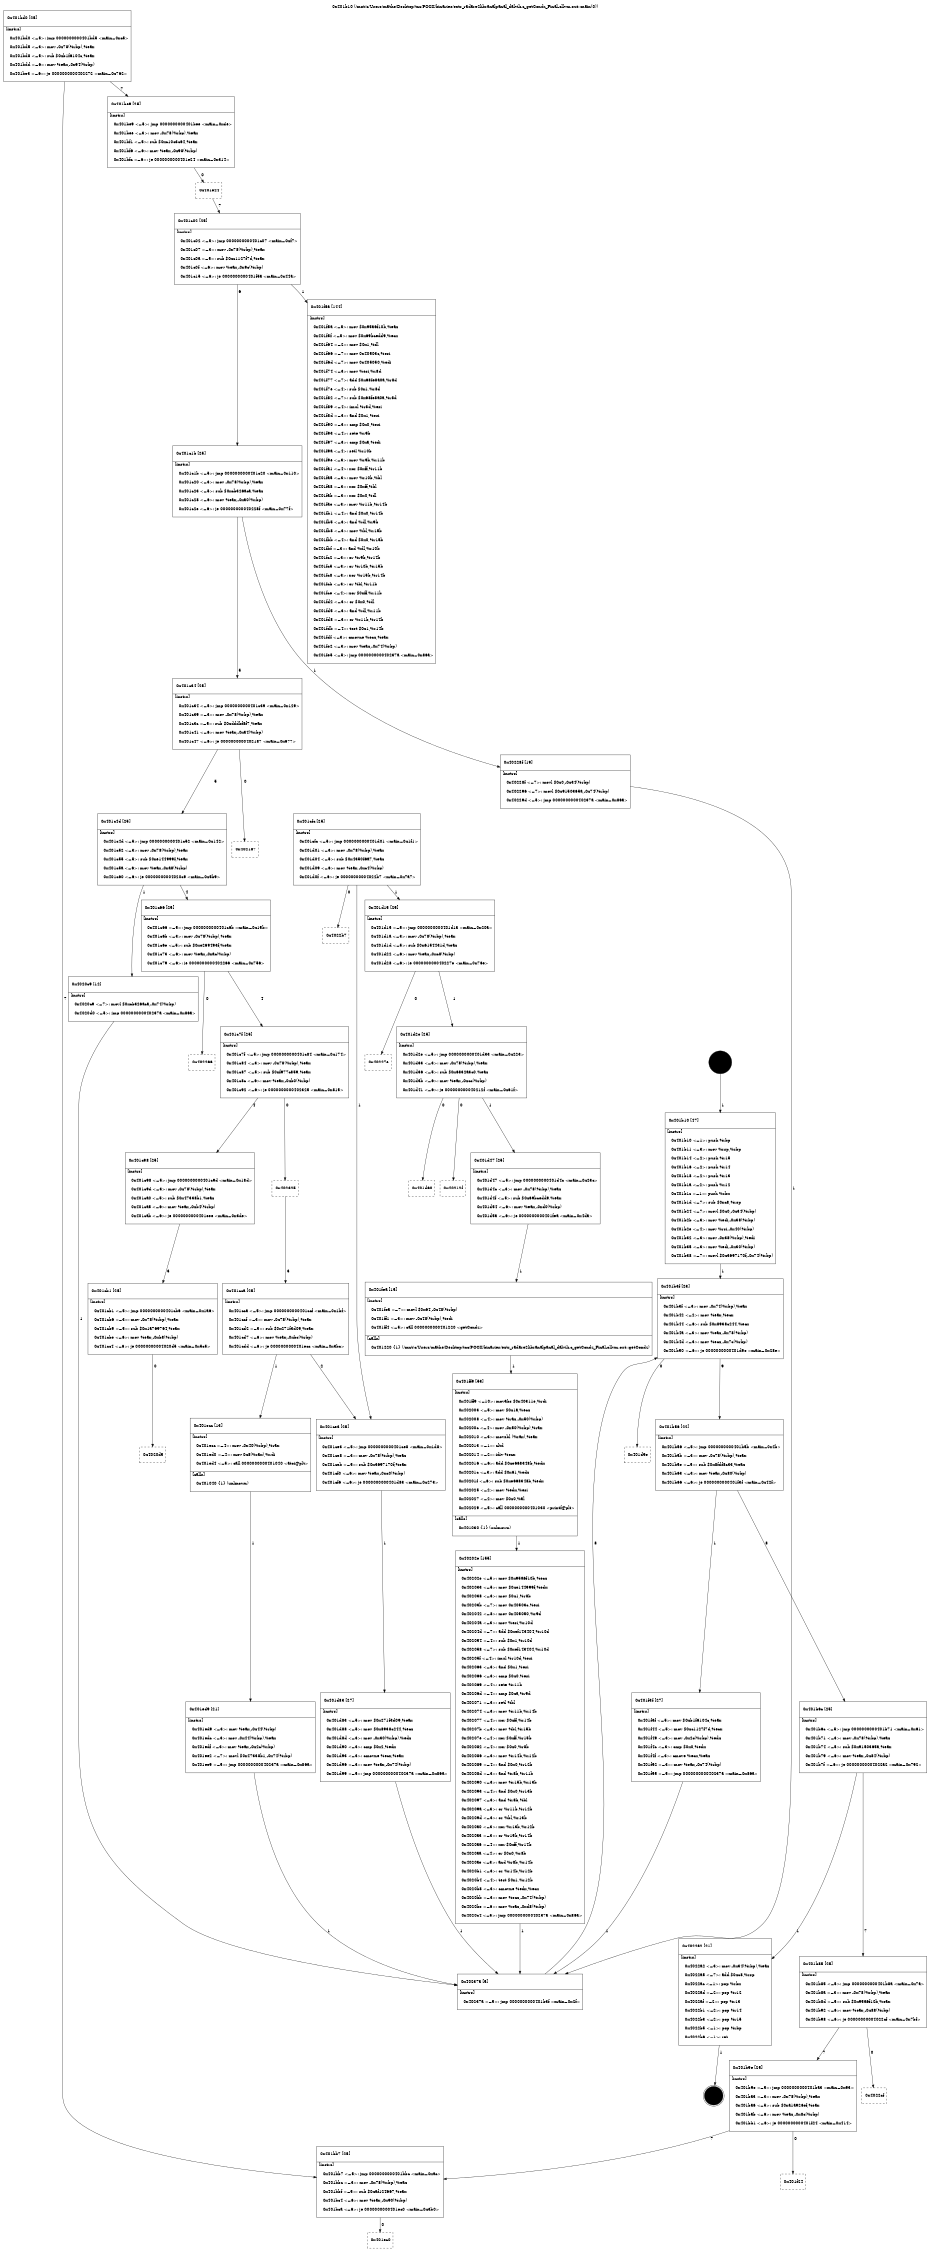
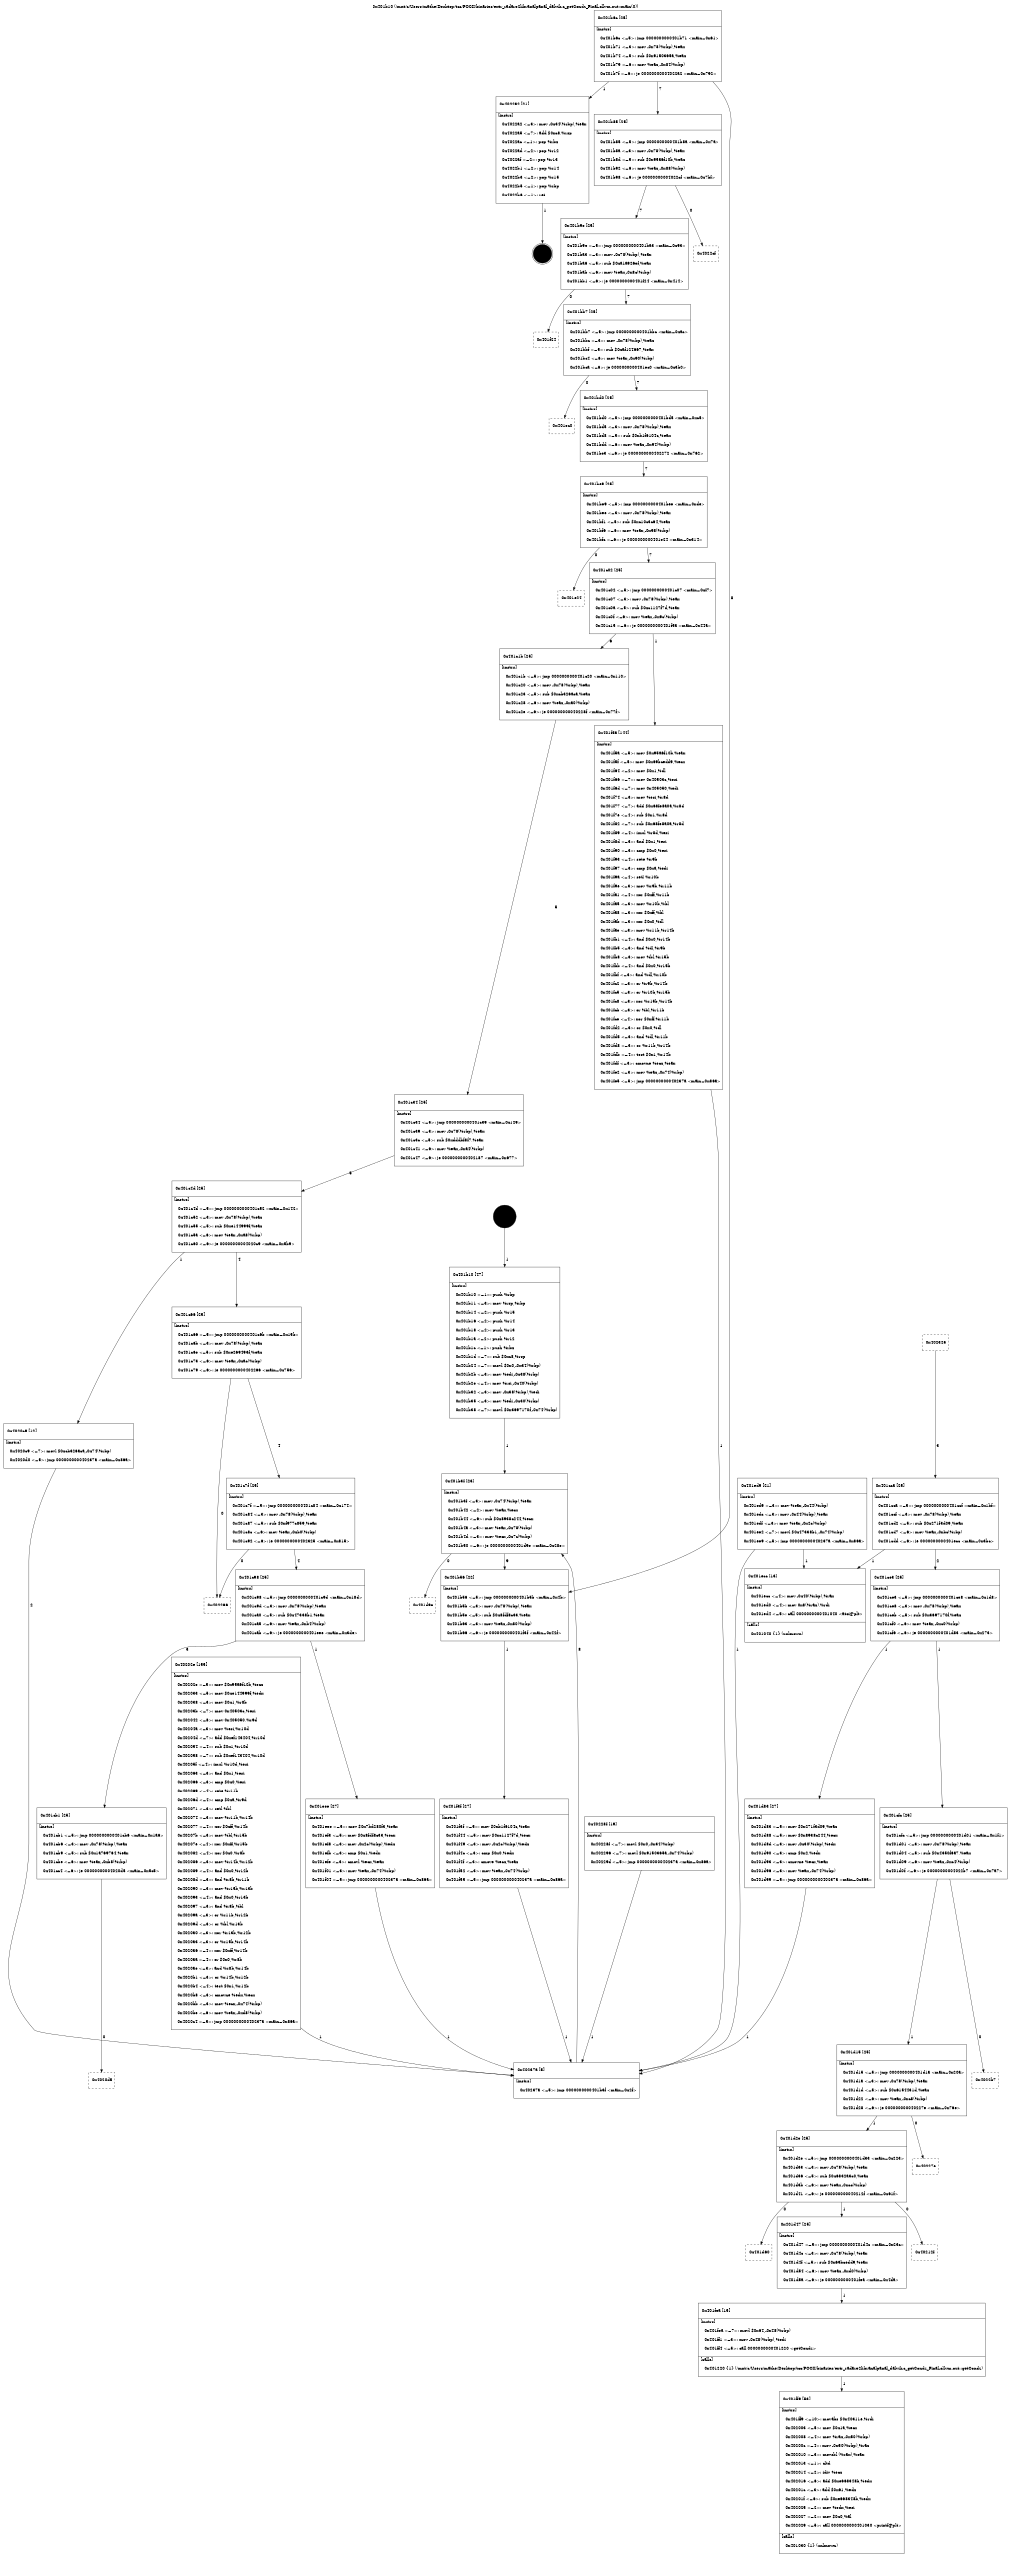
(216, 205) -> (648, 554)
(326, 684) -> none
(245, 849) -> none
(285, 1138) -> (232, 1570)
(357, 1151) -> (939, 1723)
(63, 1226) -> (635, 382)
(81, 1319) -> (31, 1605)
(516, 1542) -> none
(788, 1590) -> (730, 887)
(250, 1595) -> (804, 1557)
none -> (722, 1604)
none -> (370, 1843)
